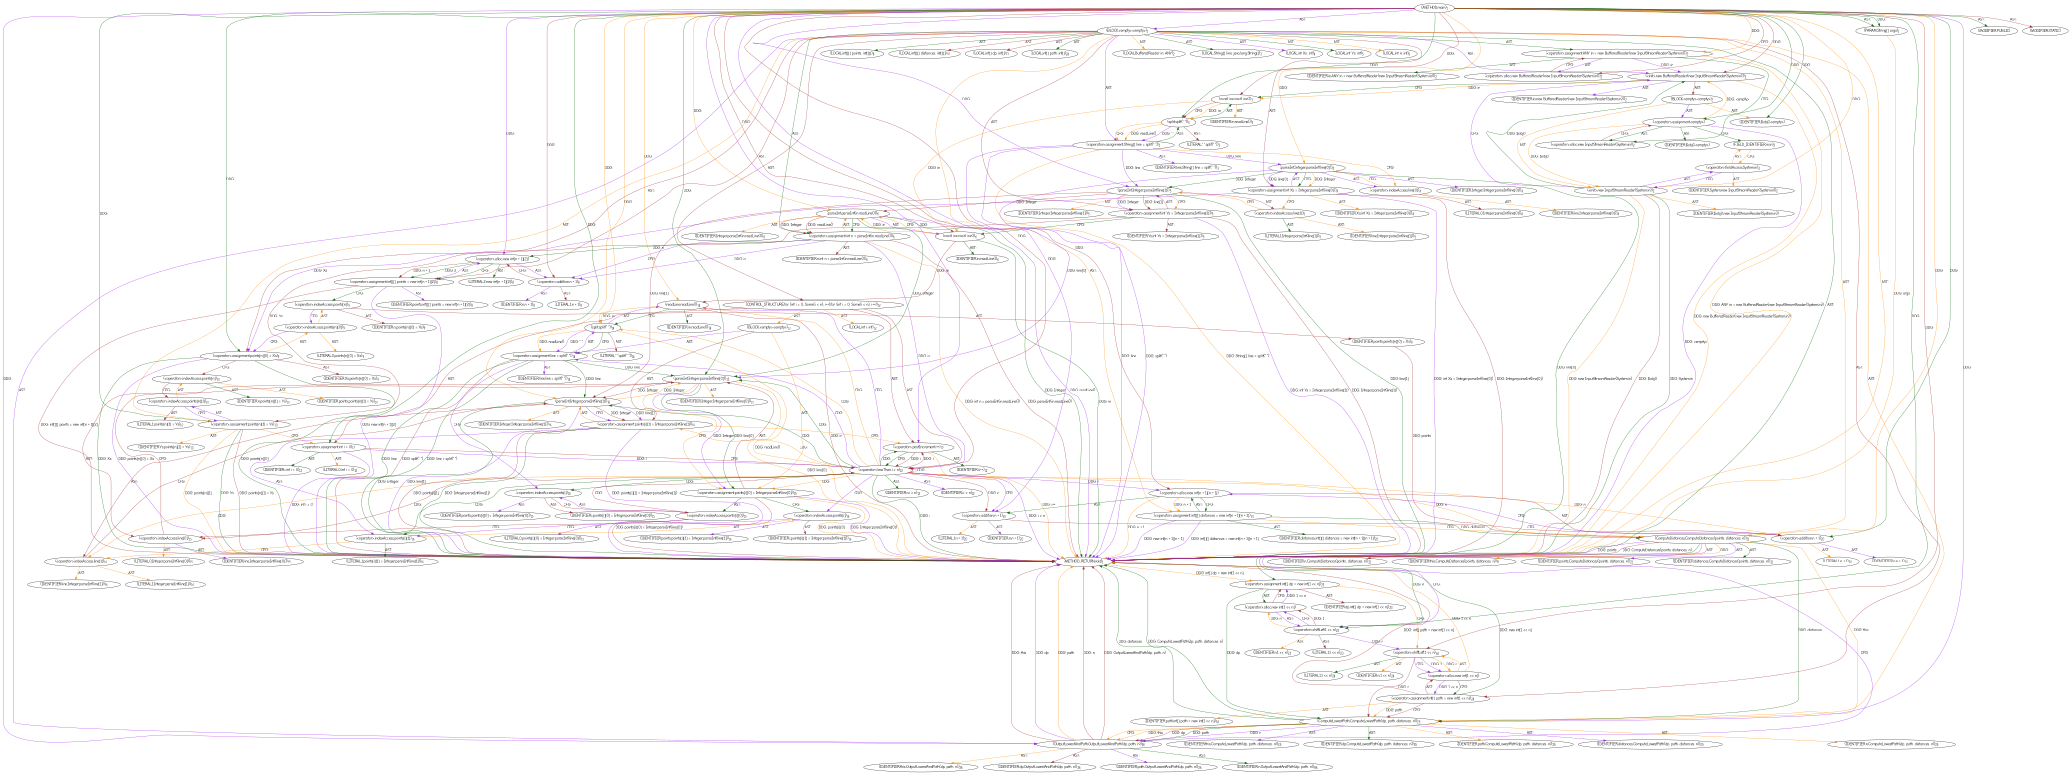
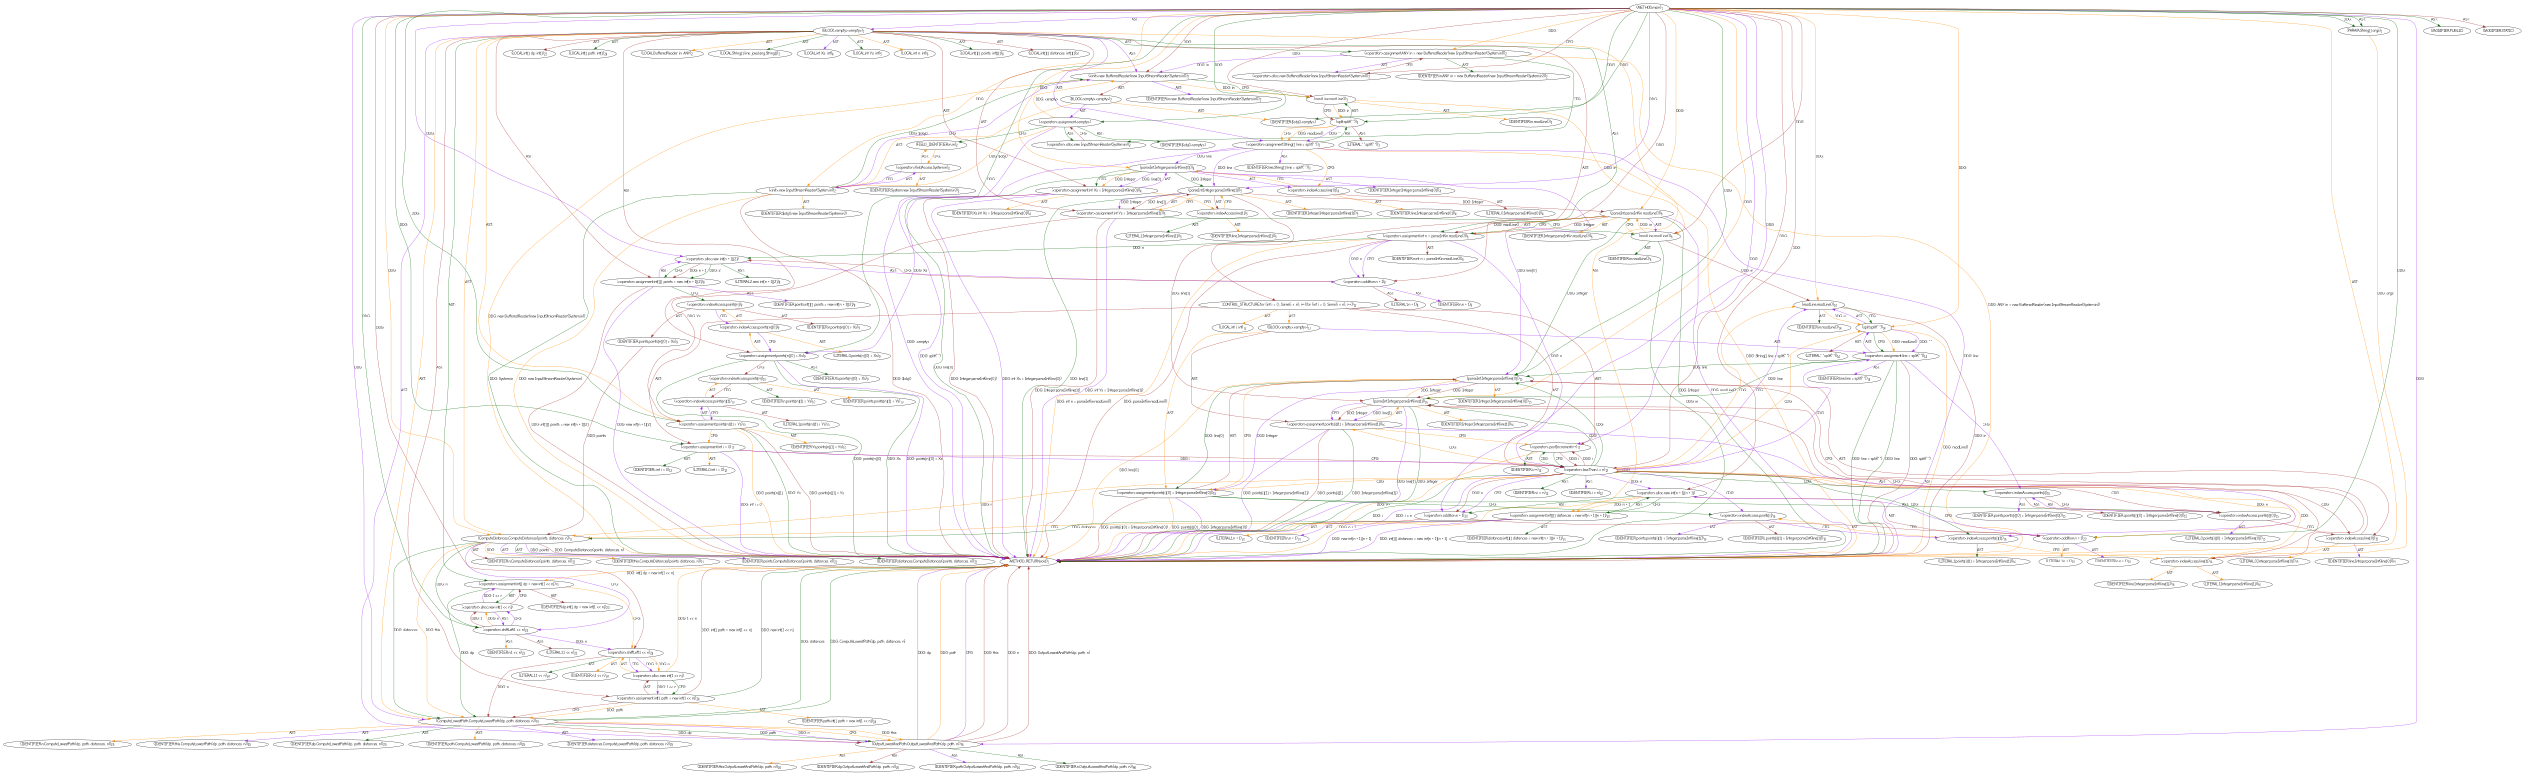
(1166, 237) -> none
(306, 365) -> (806, 367)
(670, 484) -> (2068, 489)
